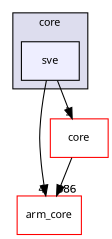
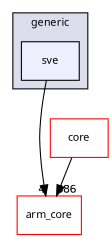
(50, 23) -> (50, 23)
(63, 95) -> none
